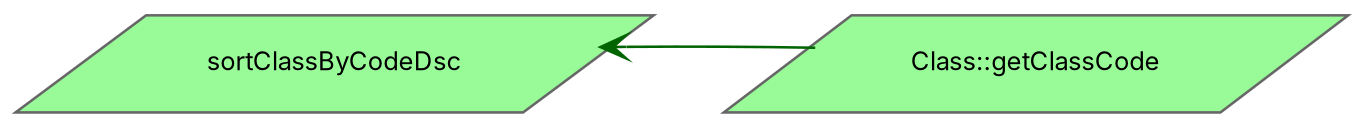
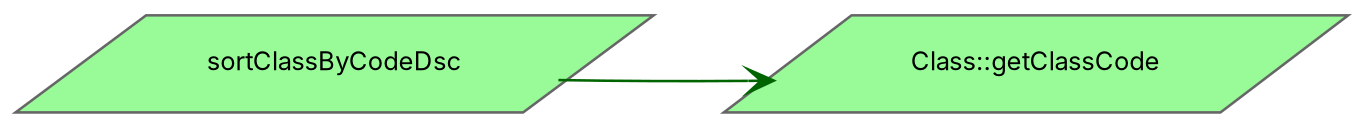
(721, 47) -> (653, 81)
